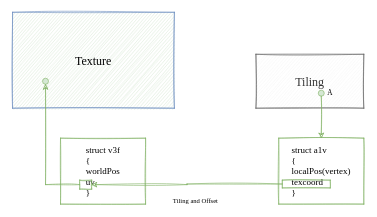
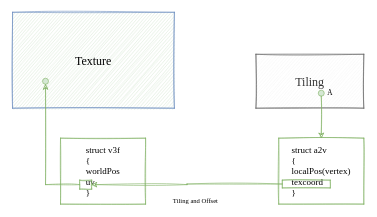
(321, 171) -> (321, 171)
